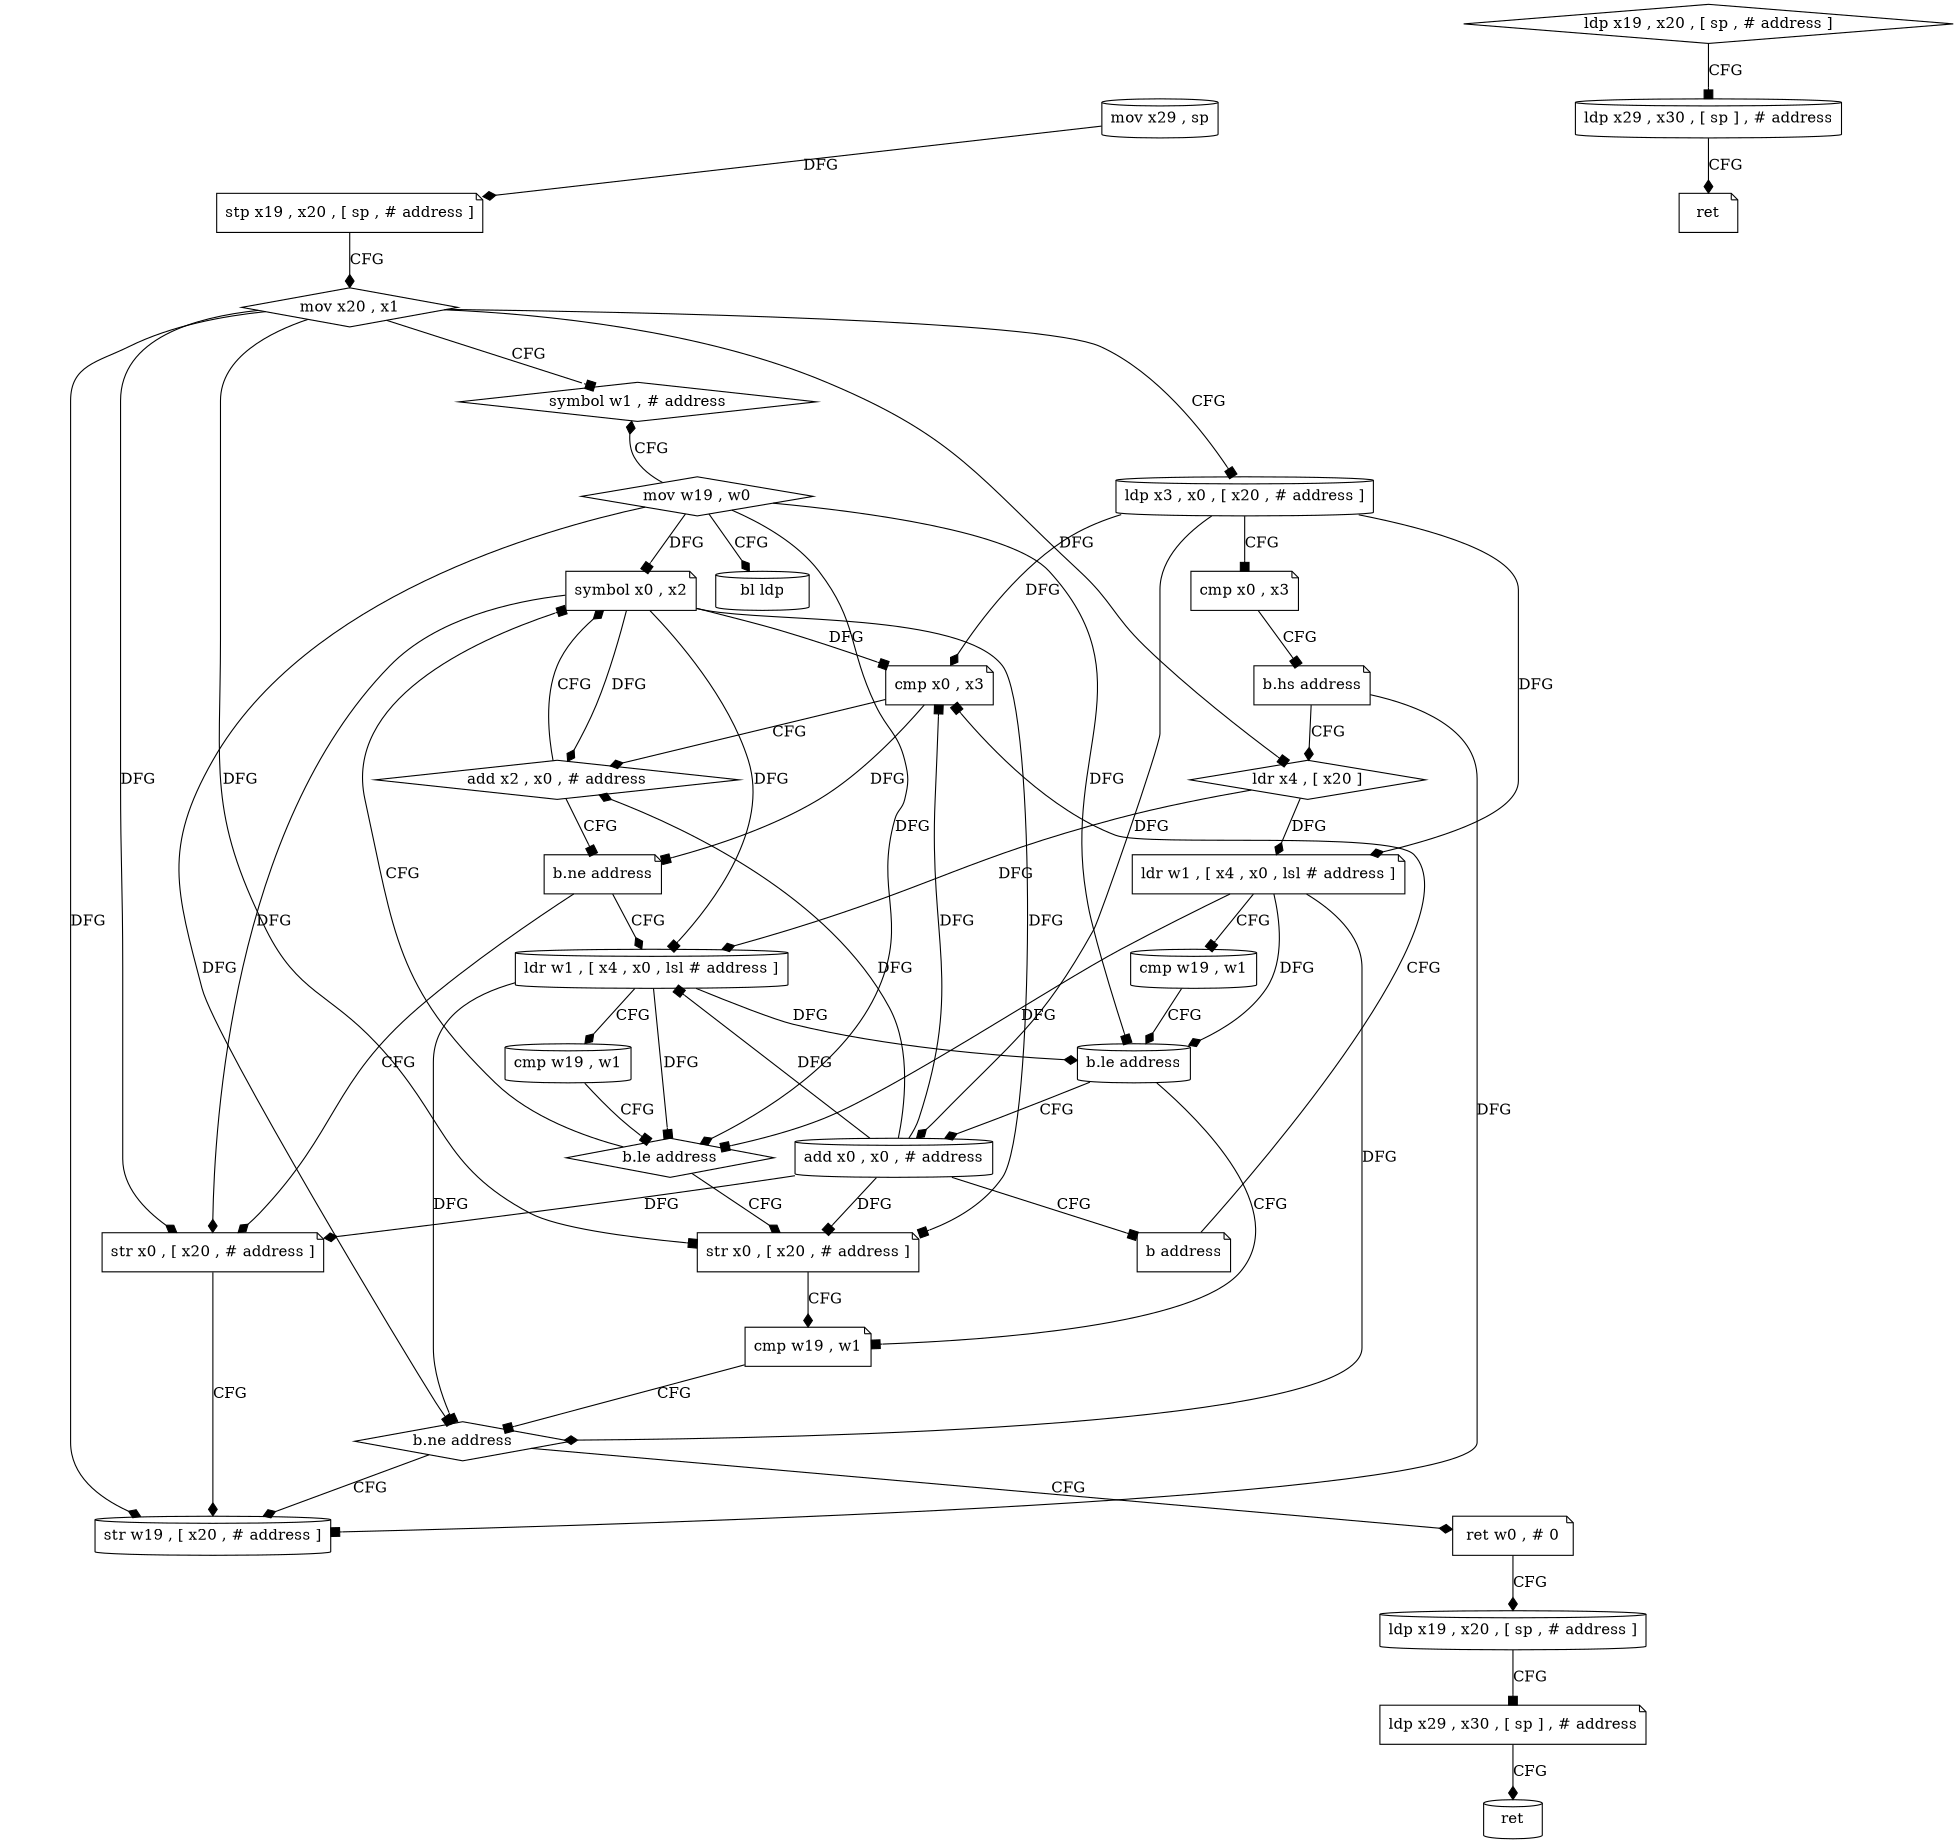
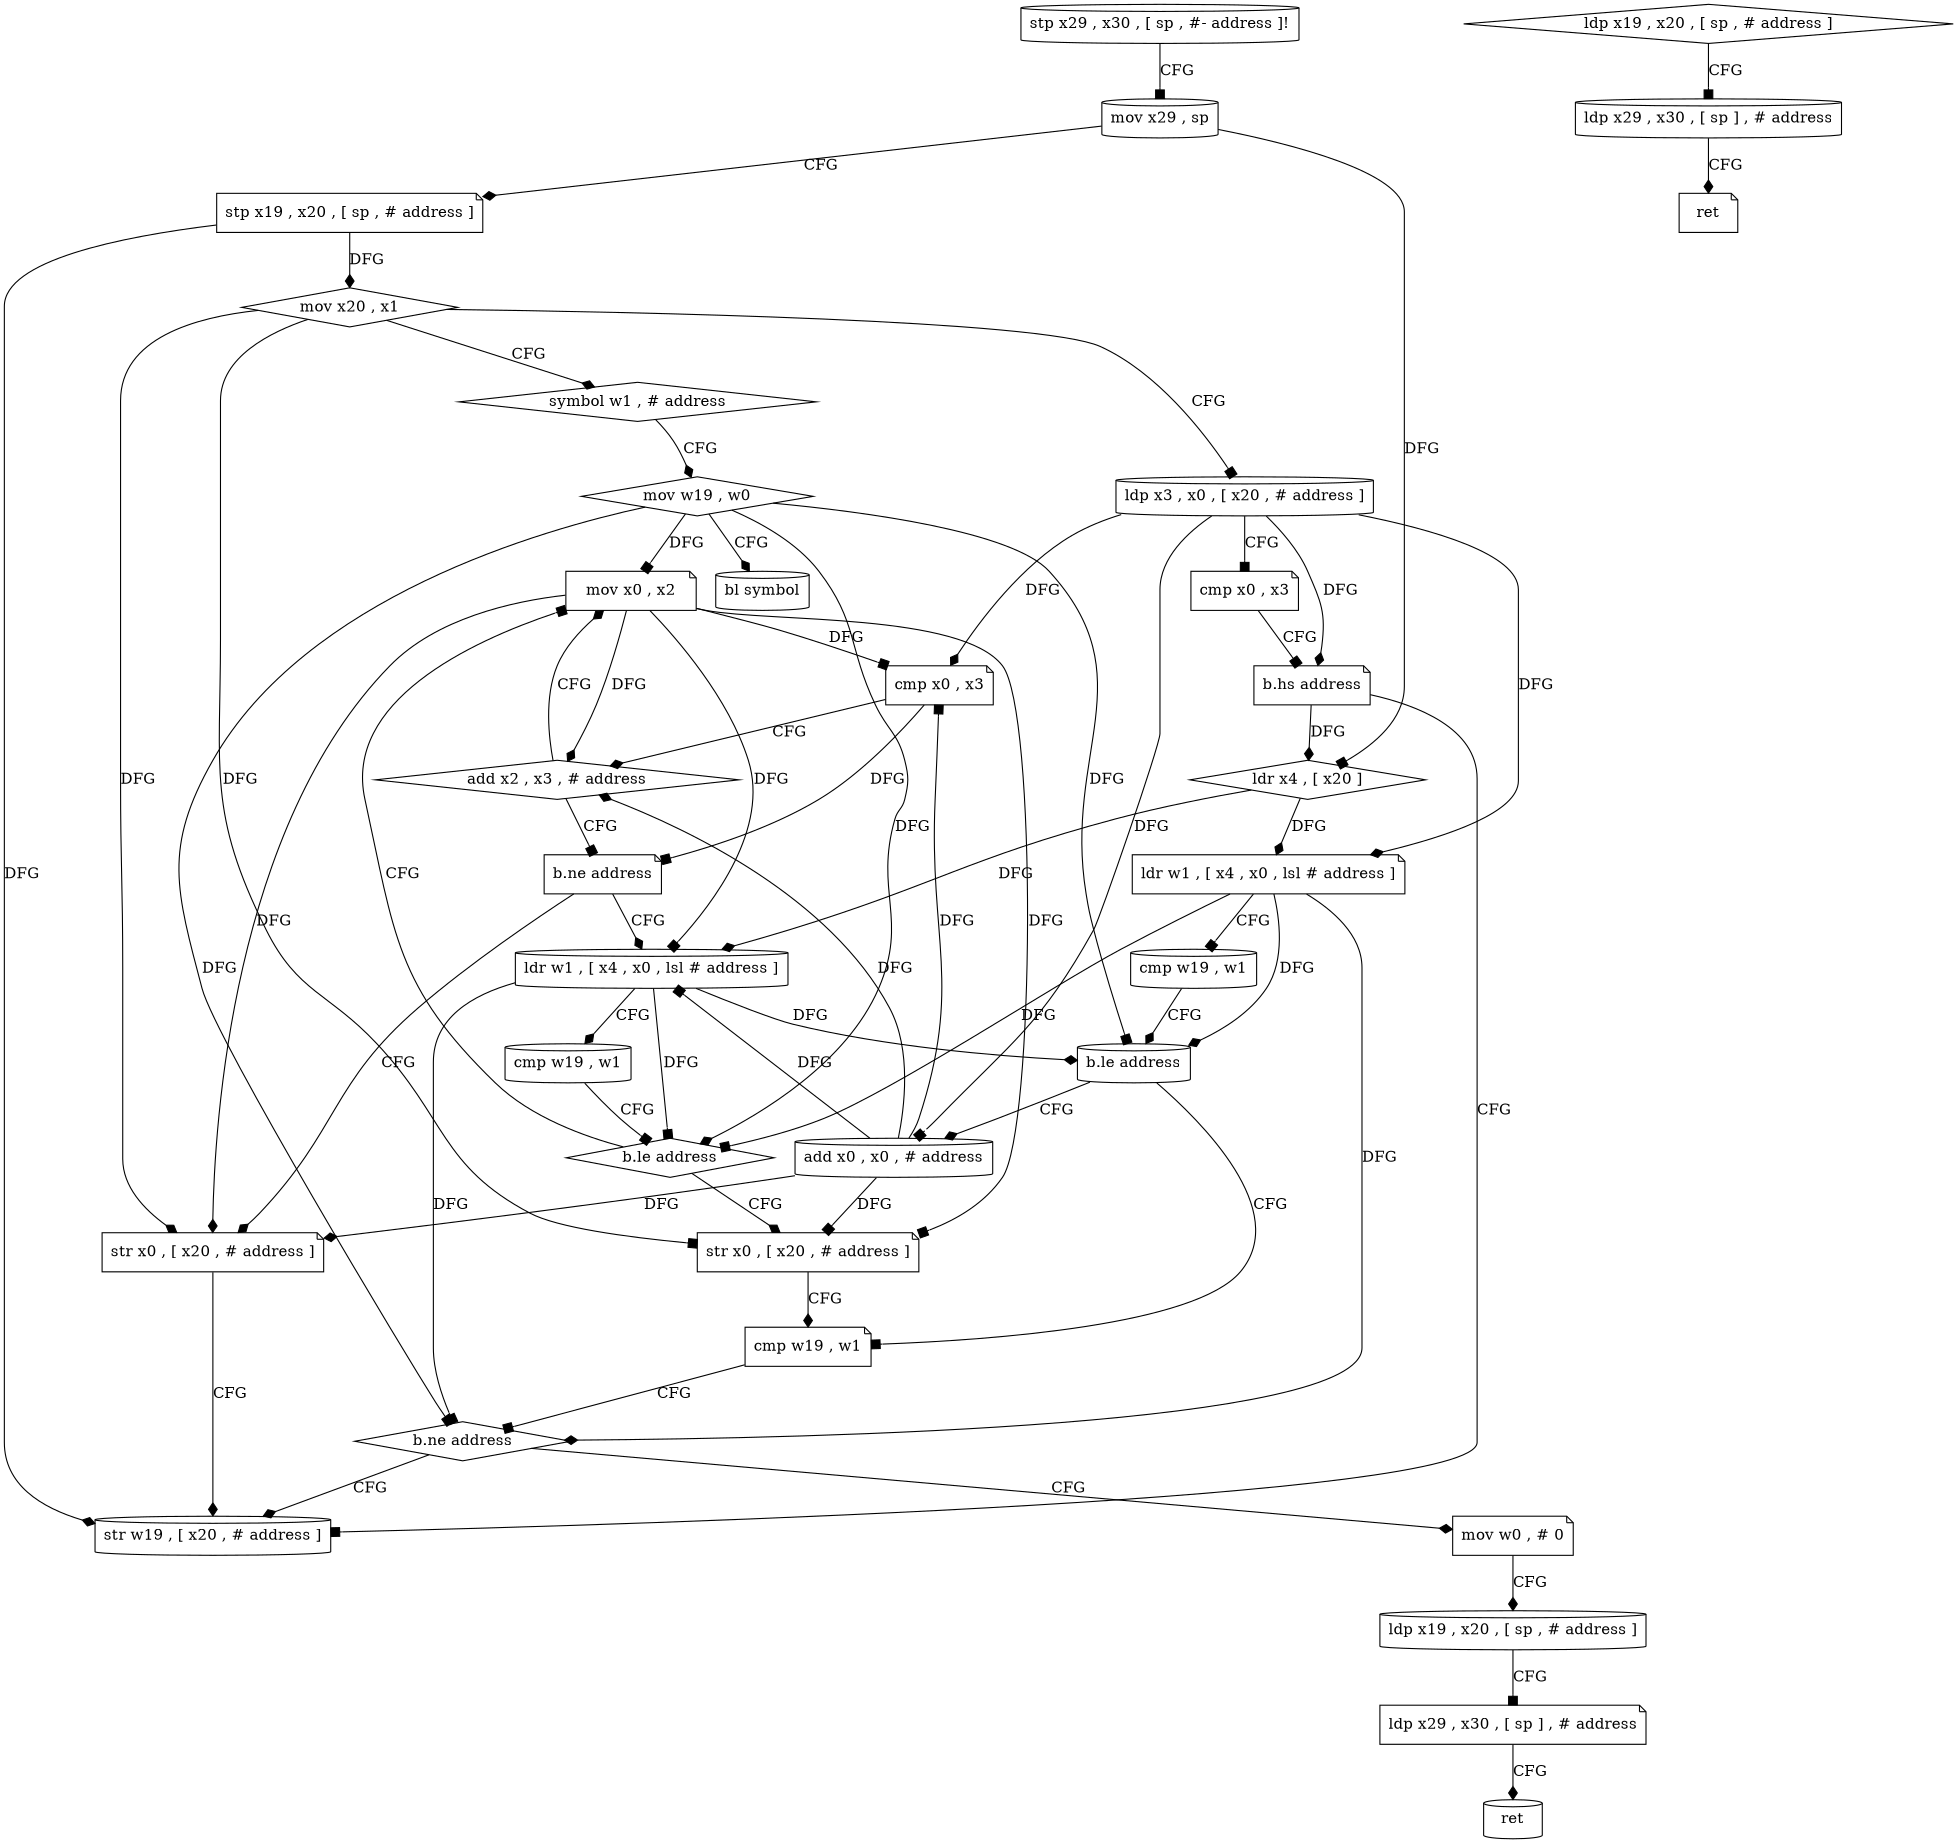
none -> (1160, 24)
(821, 166) -> (821, 166)
(367, 260) -> (367, 260)
(484, 352) -> (484, 352)
(916, 428) -> (1404, 392)
(638, 463) -> (673, 441)
none -> (1311, 578)
(631, 591) -> (631, 591)
(762, 591) -> (762, 591)
(1328, 733) -> (1328, 733)
(557, 780) -> (557, 780)
(1125, 844) -> (1125, 844)
(71, 855) -> (4, 815)
(1494, 1111) -> (1494, 1111)
(1184, 1252) -> none
(1513, 1536) -> (1513, 1536)
